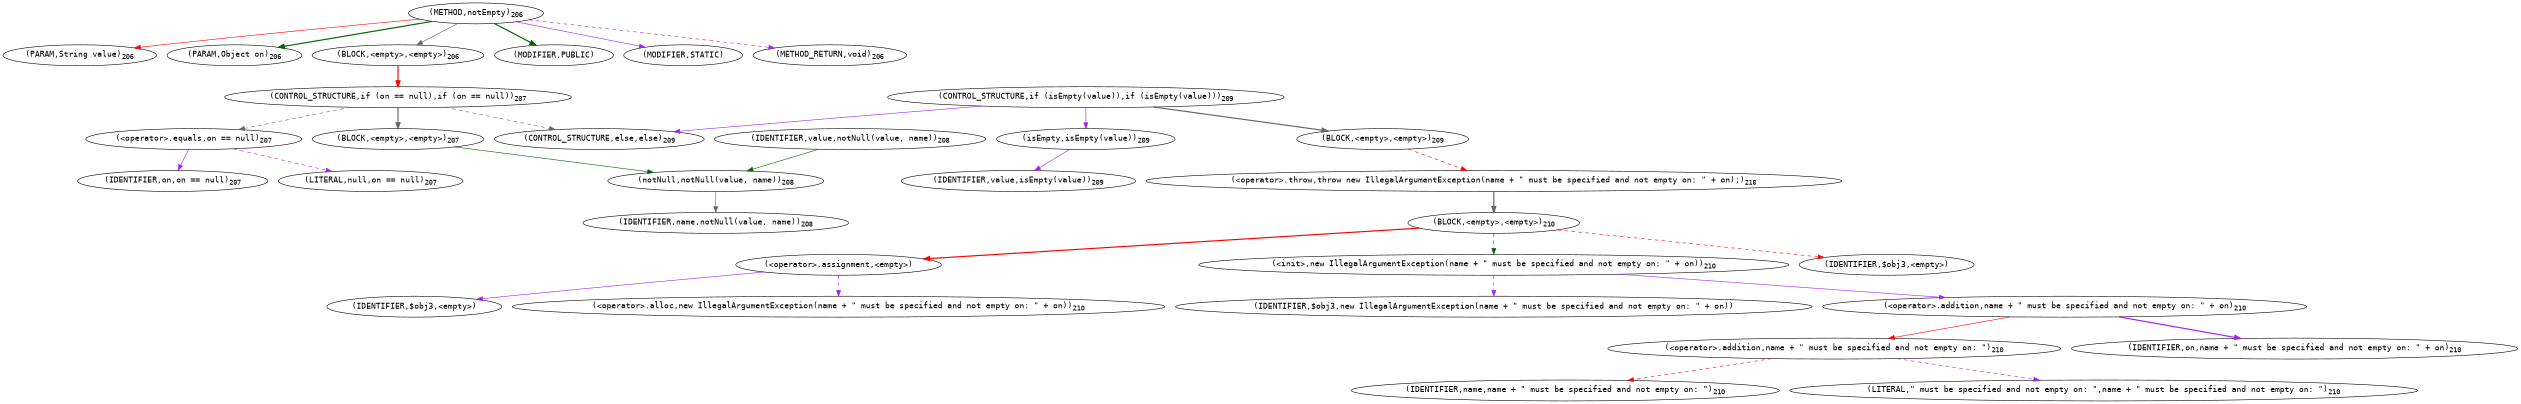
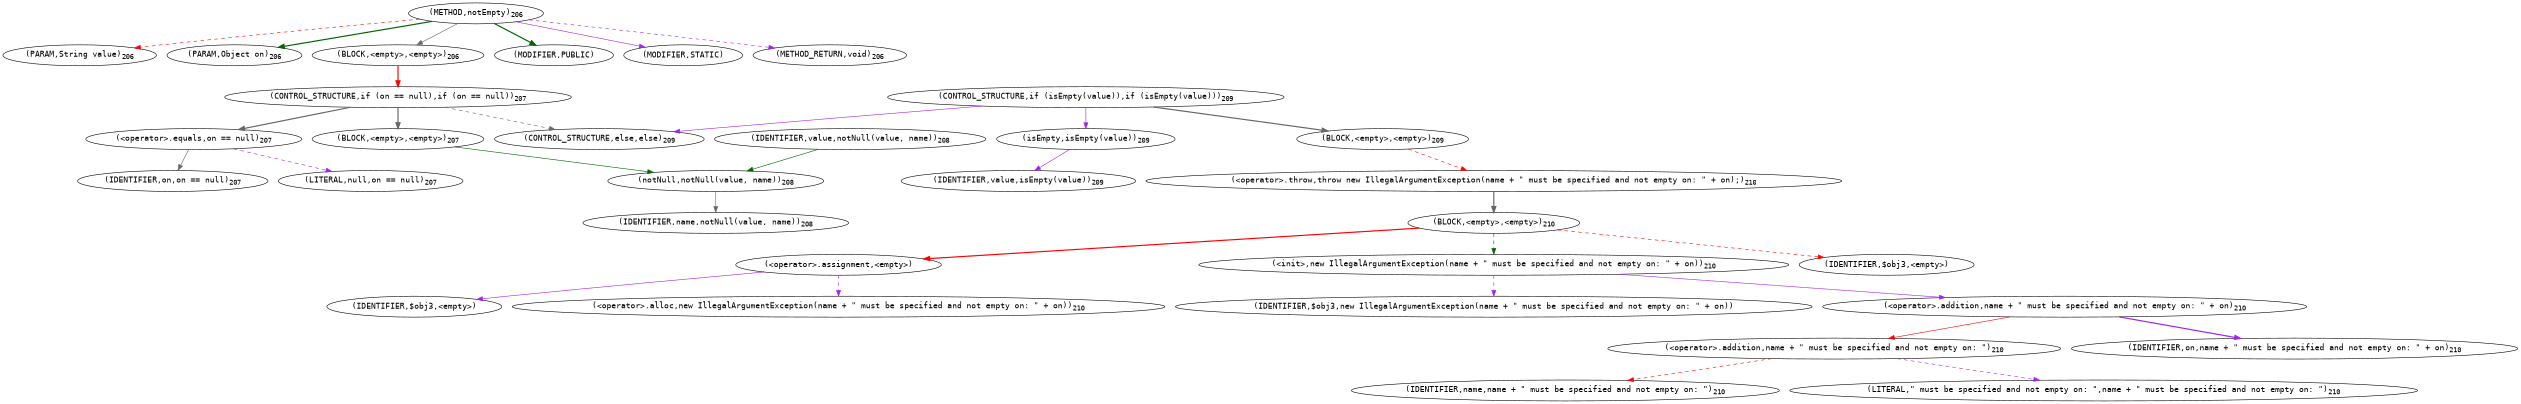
(280, 33) -> (280, 33)
(297, 118) -> (297, 118)
(185, 157) -> (185, 157)
